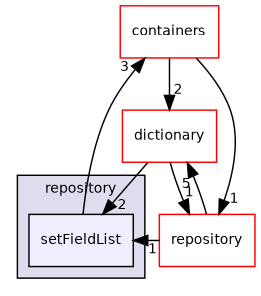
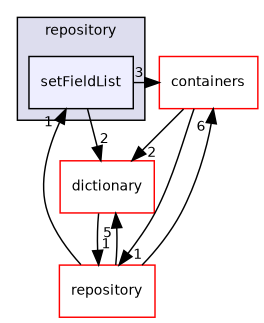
(128, 185) -> (93, 130)
none -> (188, 200)
